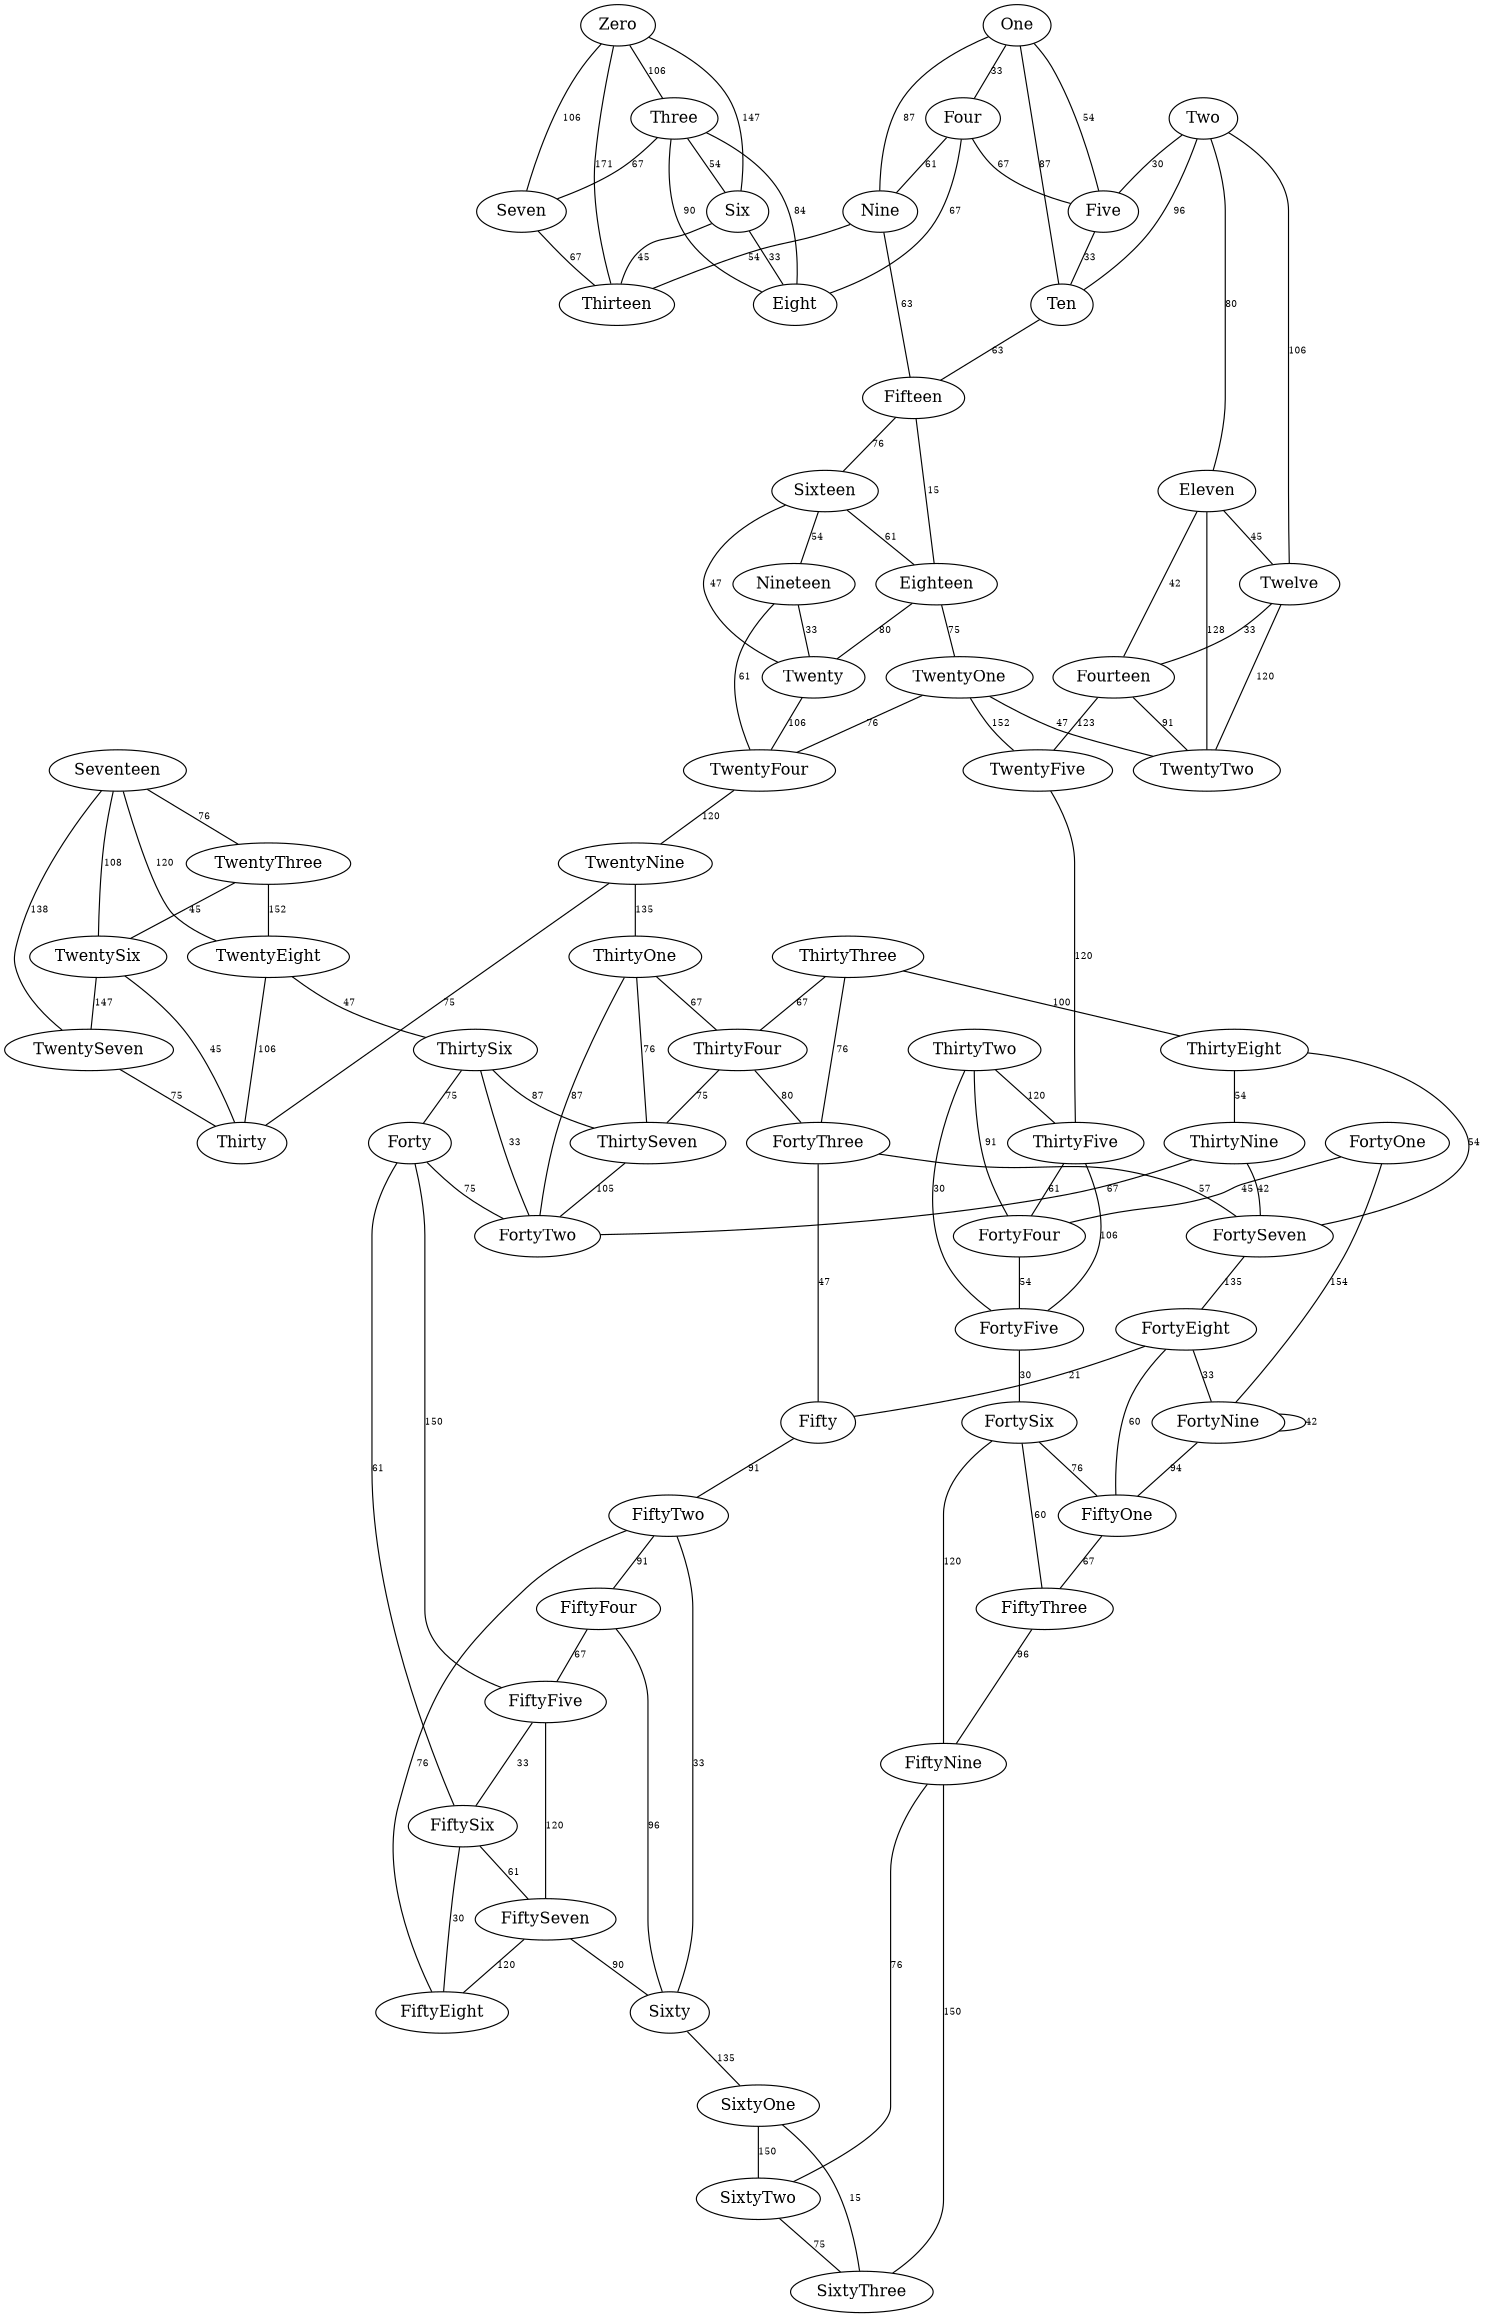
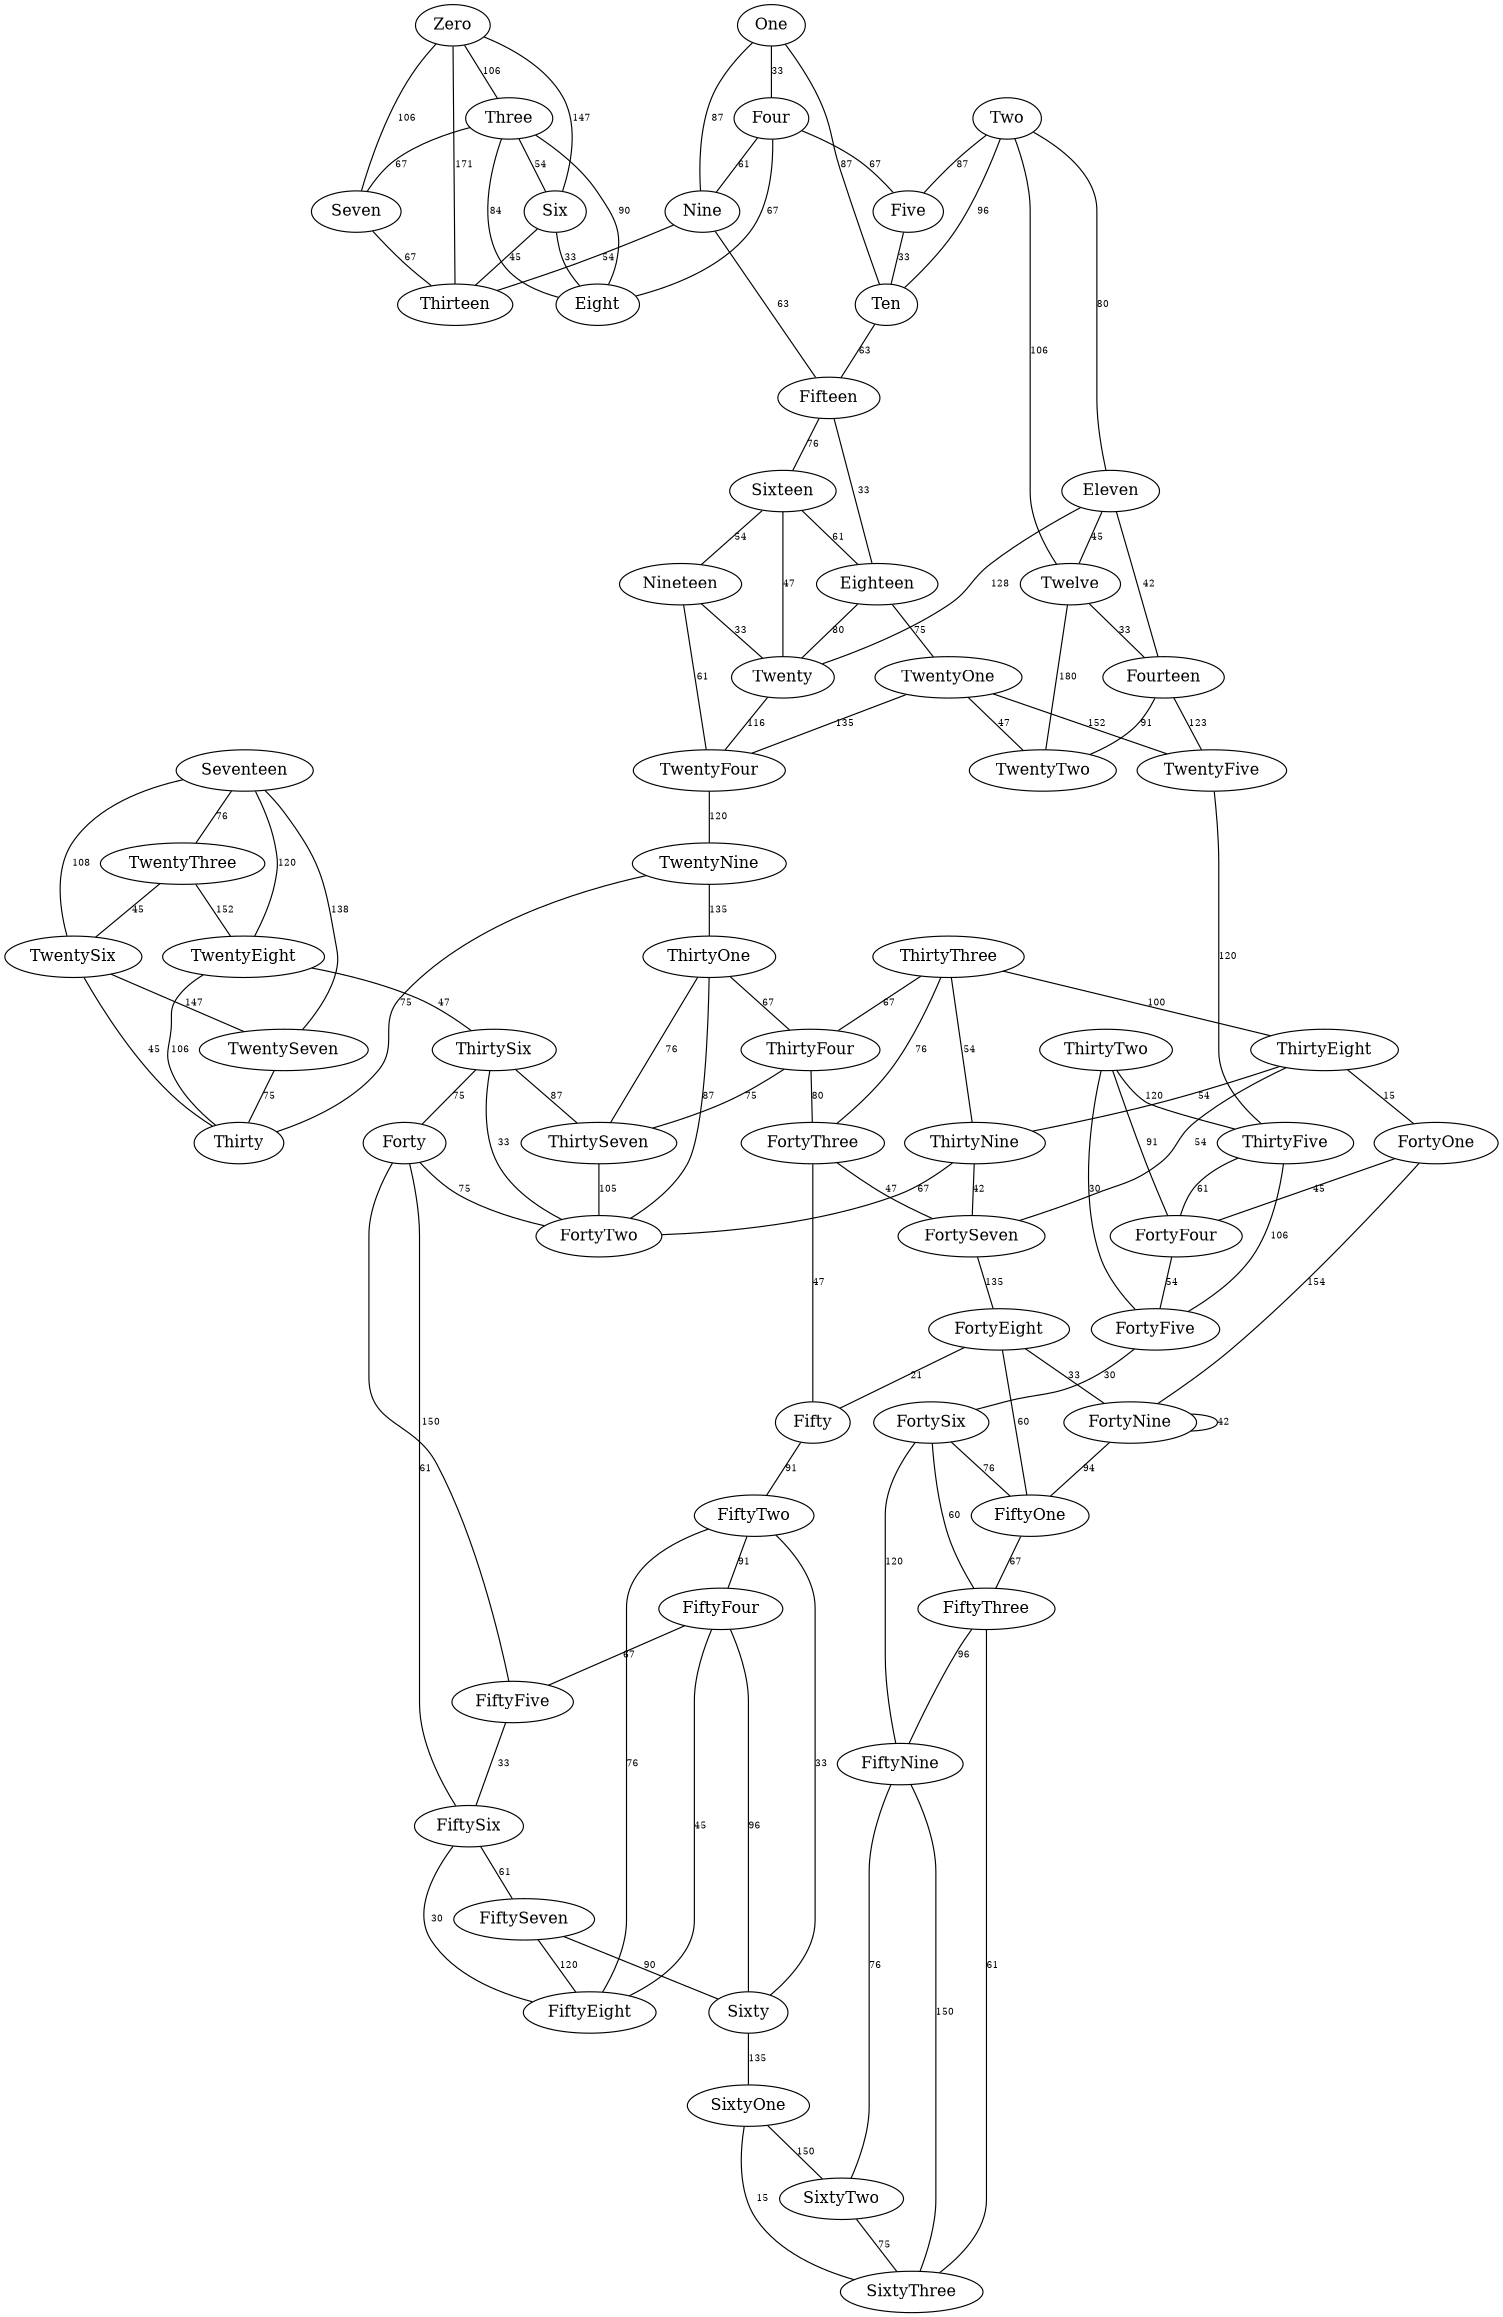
(1074, 114) -> none
(1158, 165) -> (963, 165)
(934, 491) -> (864, 491)
(1207, 631) -> (959, 597)
(1265, 677) -> (1068, 677)
(797, 724) -> (756, 724)
(873, 724) -> (845, 724)
none -> (962, 1050)
none -> (1381, 1097)
(1205, 1190) -> (892, 1190)
(546, 1811) -> none
none -> (694, 1826)
none -> (986, 1960)
